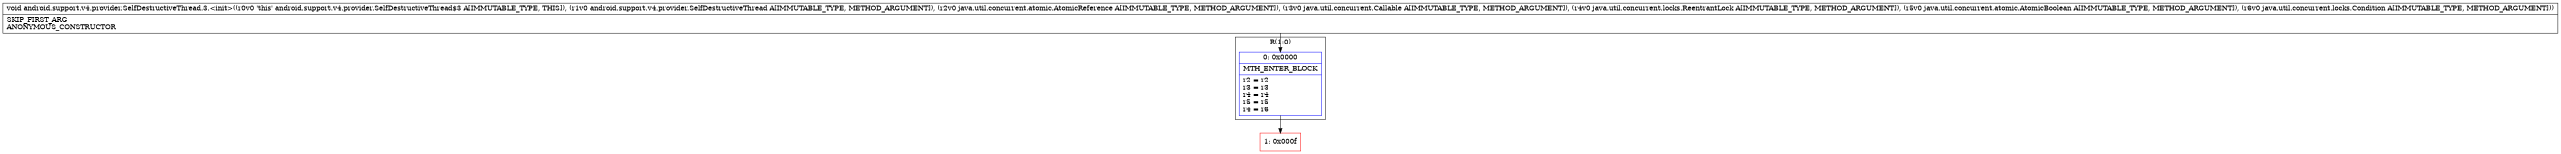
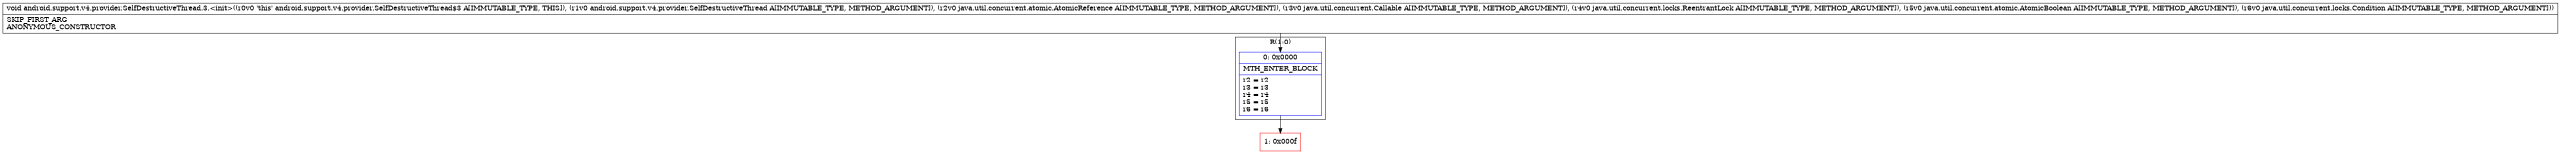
(1256, 110) -> (1256, 110)
